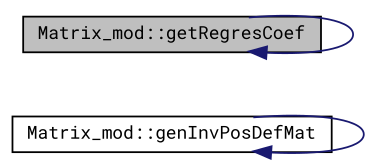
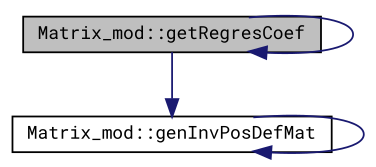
none -> (172, 75)
